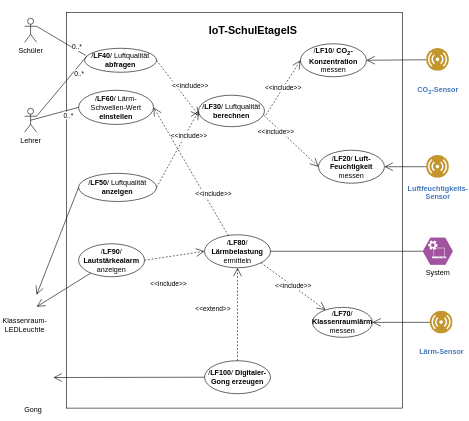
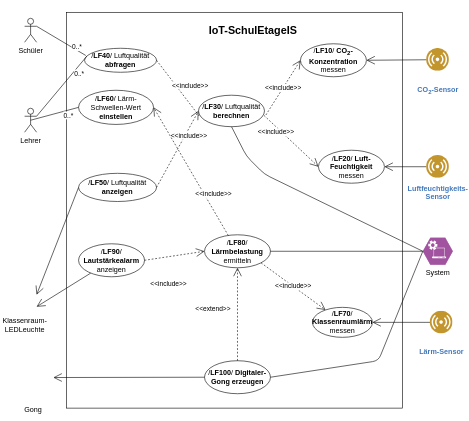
(195, 111) -> (195, 111)
none -> (317, 200)
none -> (381, 355)
